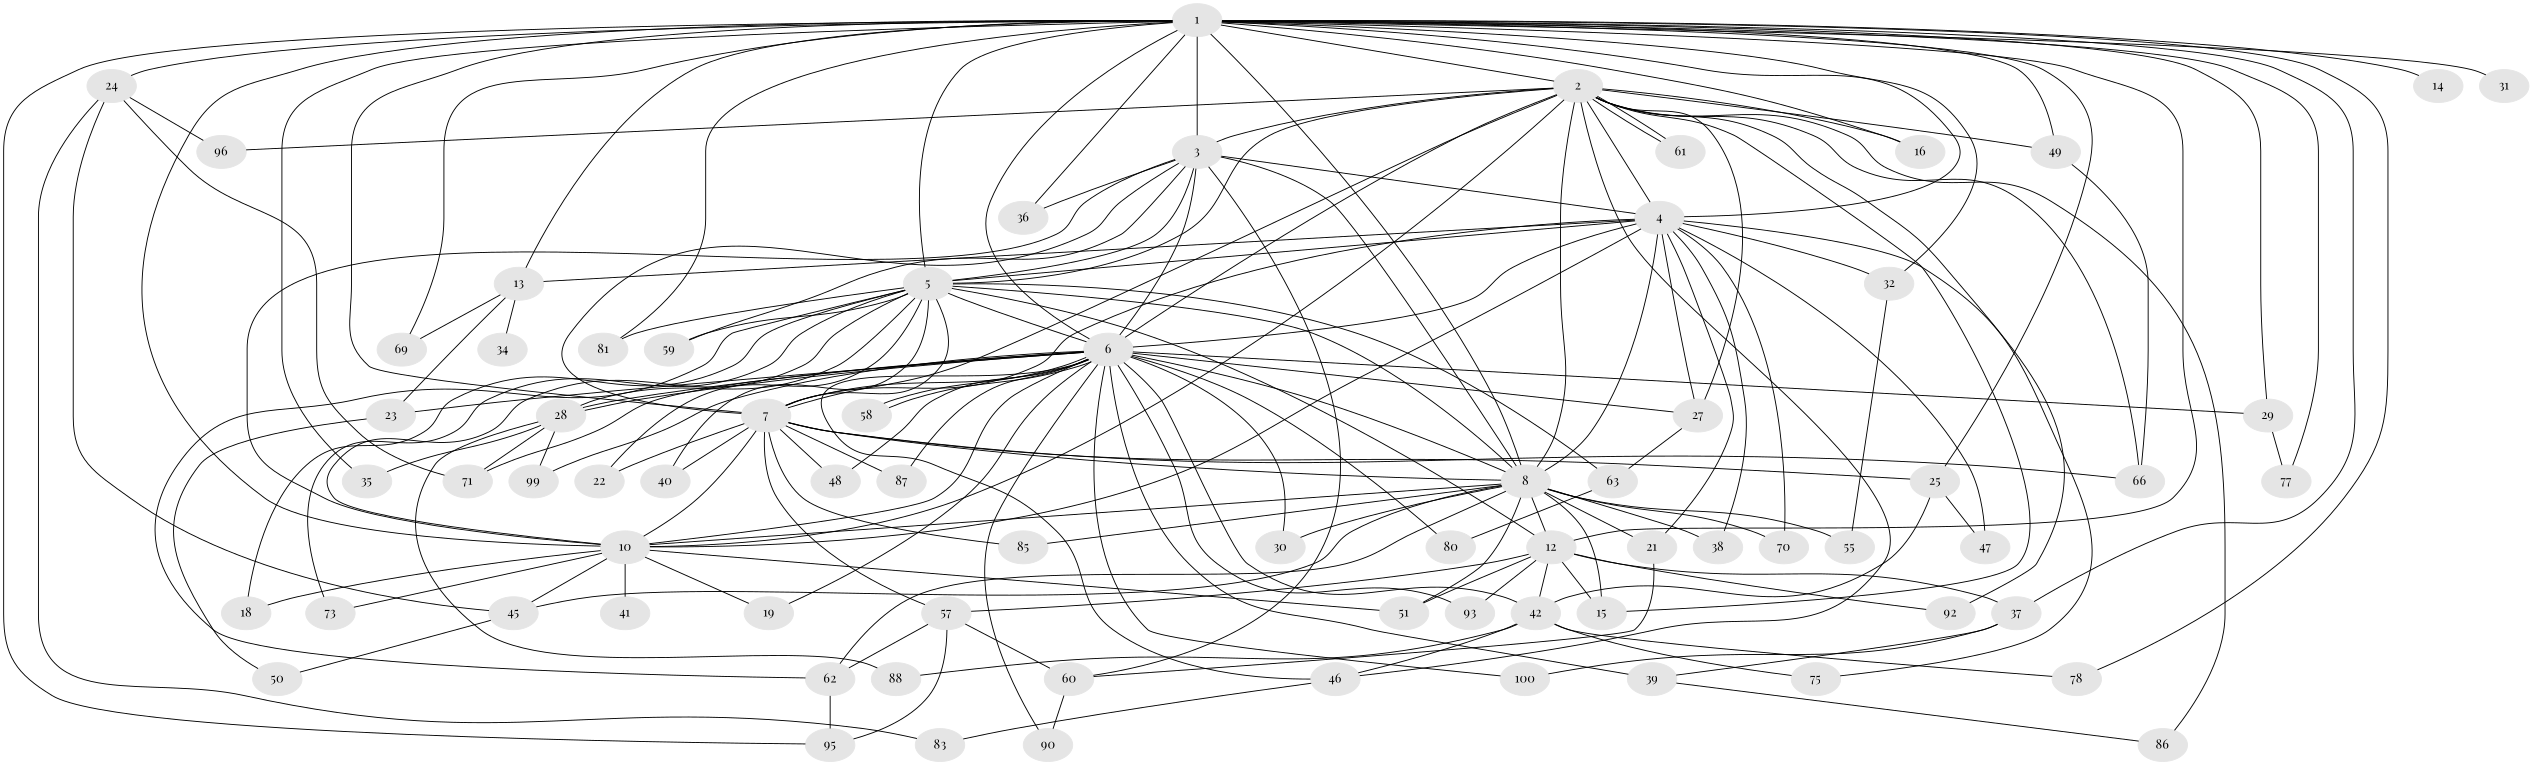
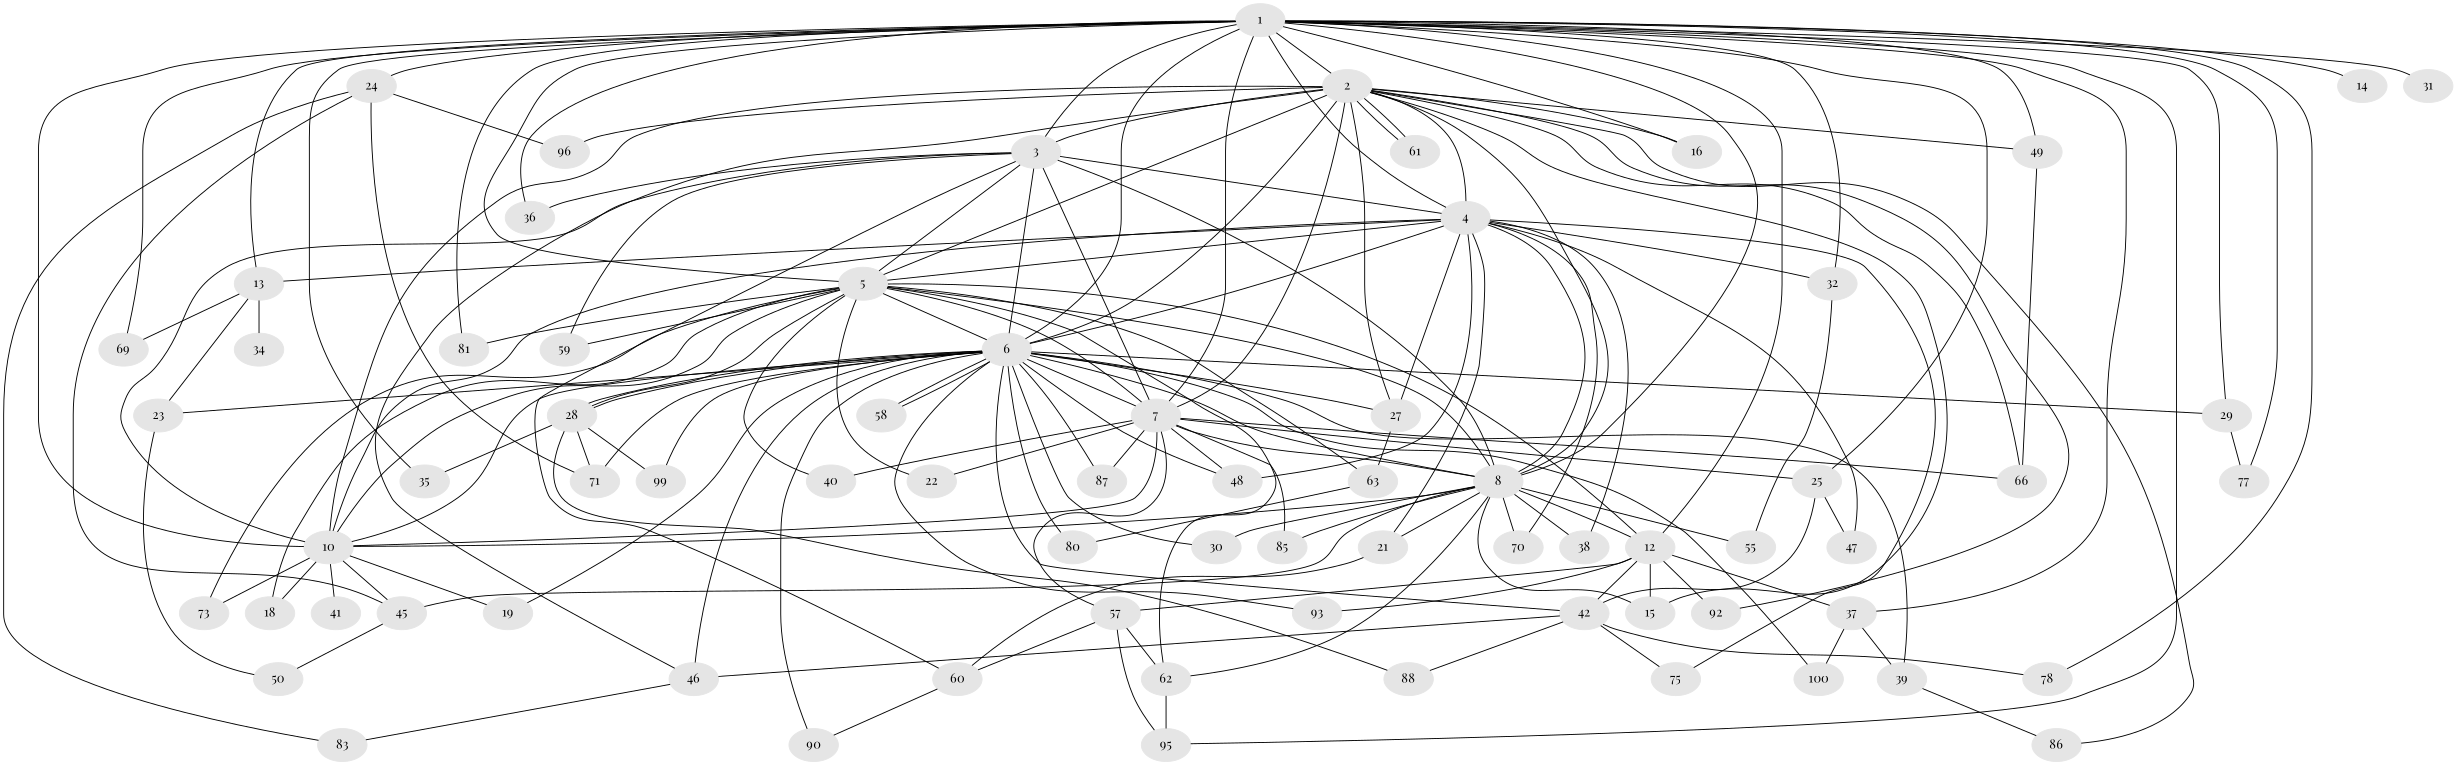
(1242, 274) -> (1439, 419)
(1404, 613) -> none
